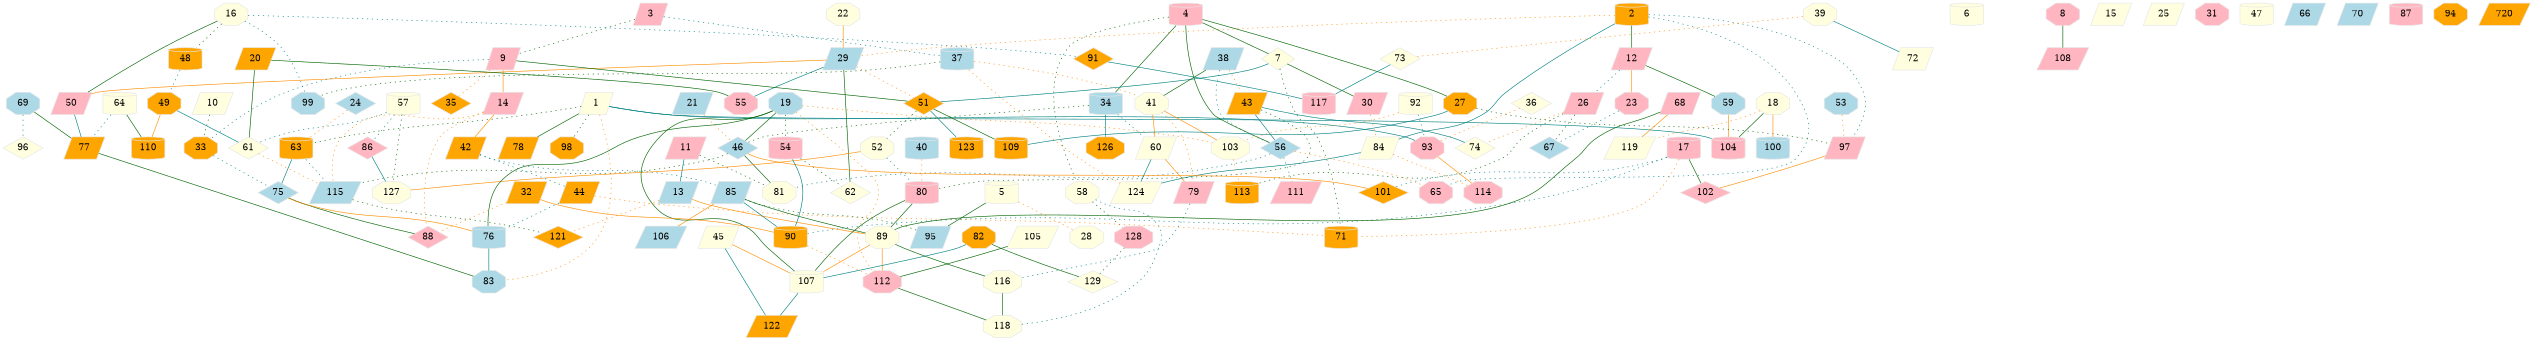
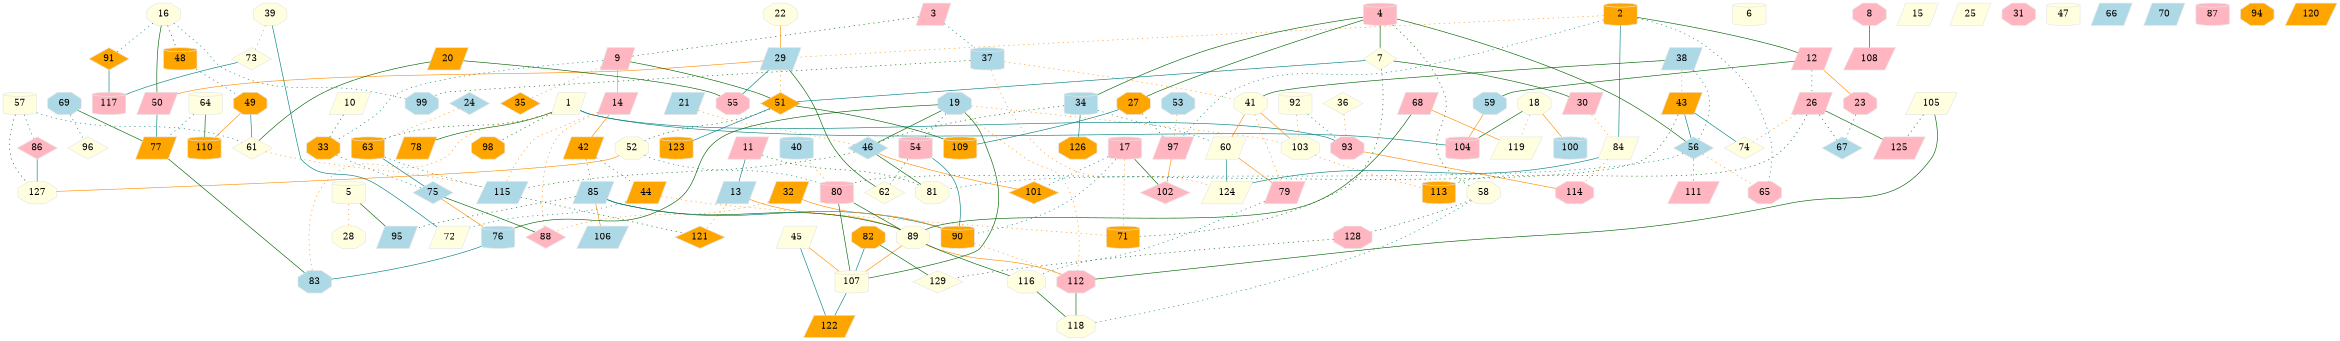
(2505, 14) -> (2311, 14)
none -> (1899, 148)
(532, 216) -> (548, 215)
